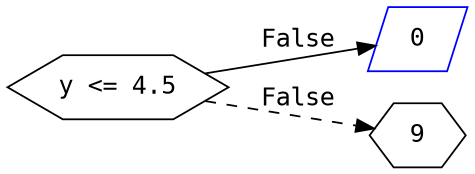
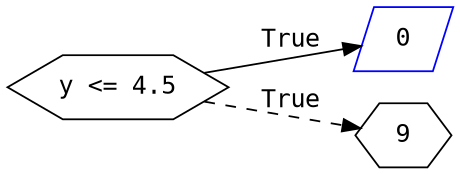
(298, 40) -> (291, 40)
(298, 99) -> (291, 101)
